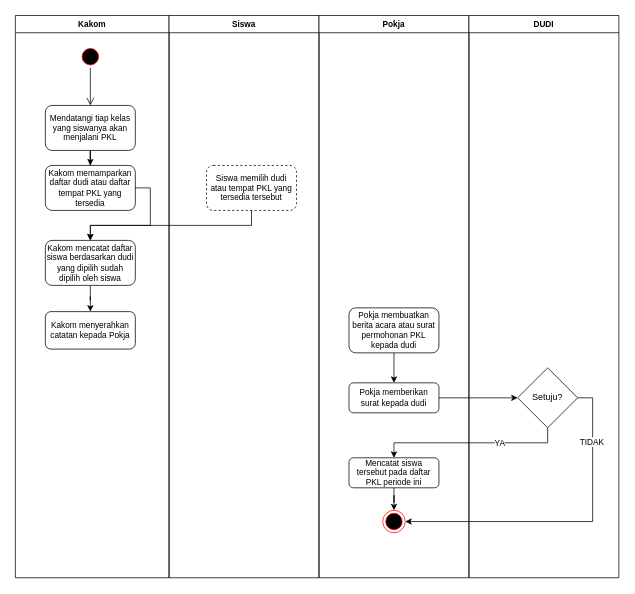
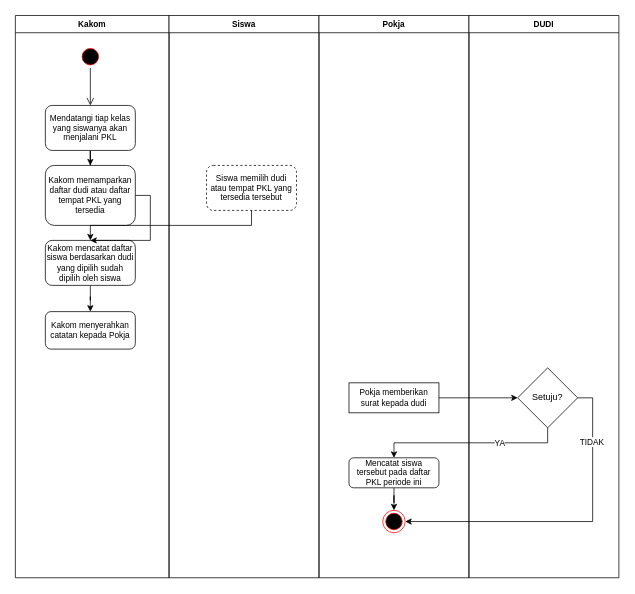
(90, 188) -> (90, 195)
(394, 330) -> none
(394, 376) -> none
(394, 398) -> (394, 398)
